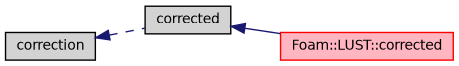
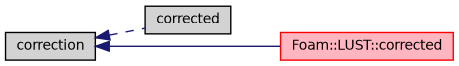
(263, 31) -> (195, 46)
